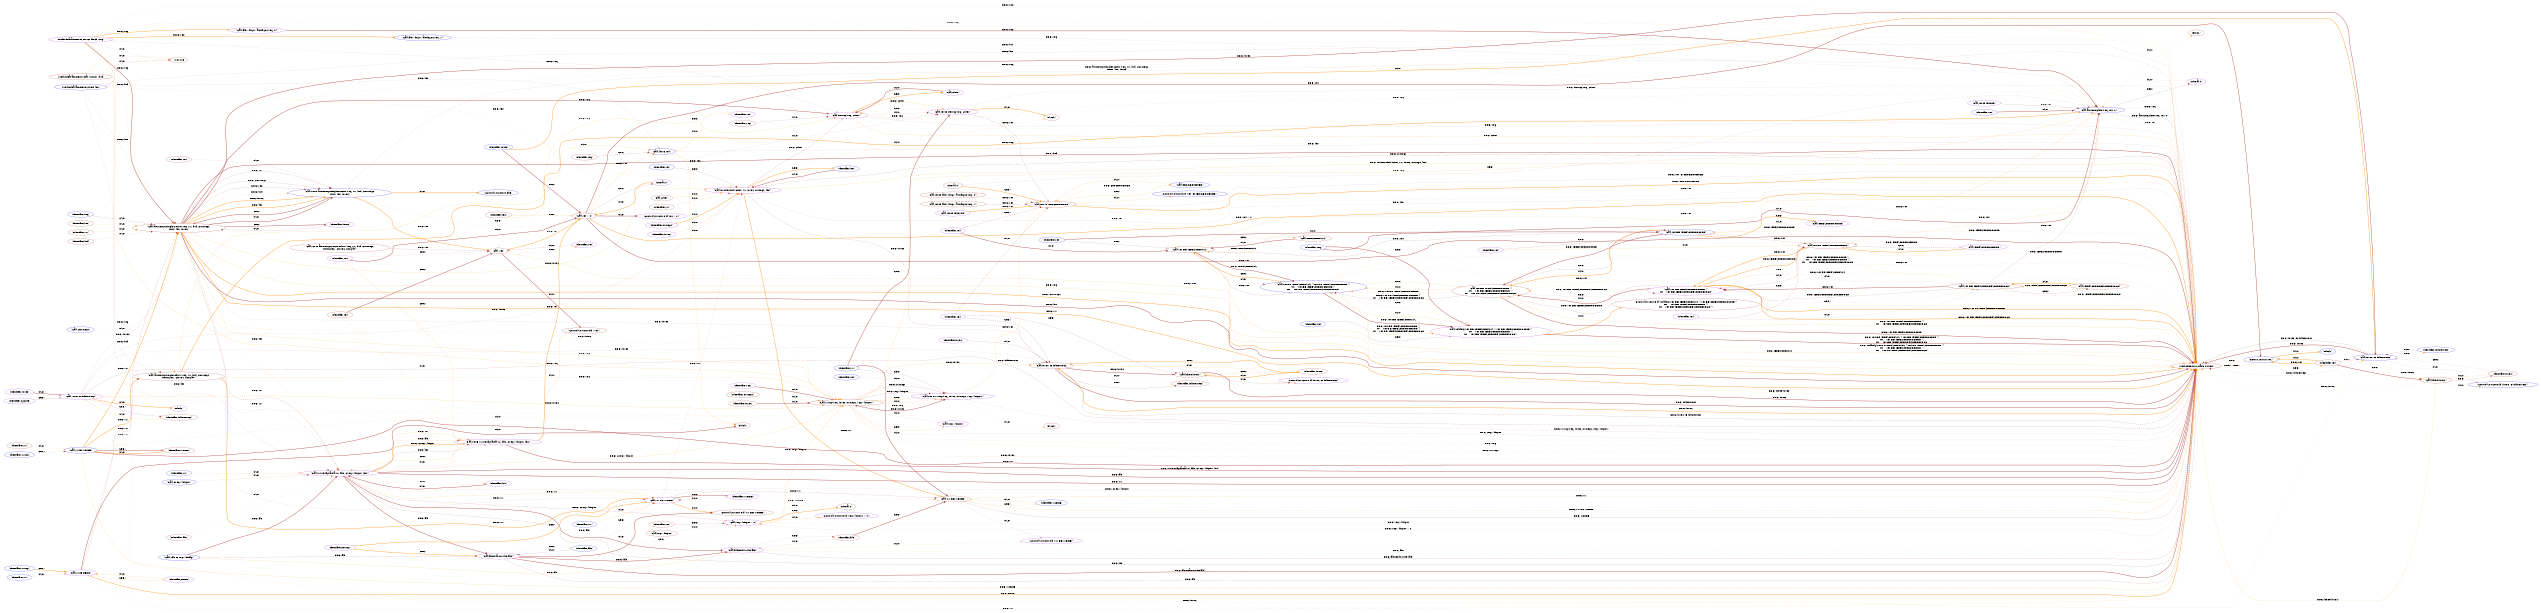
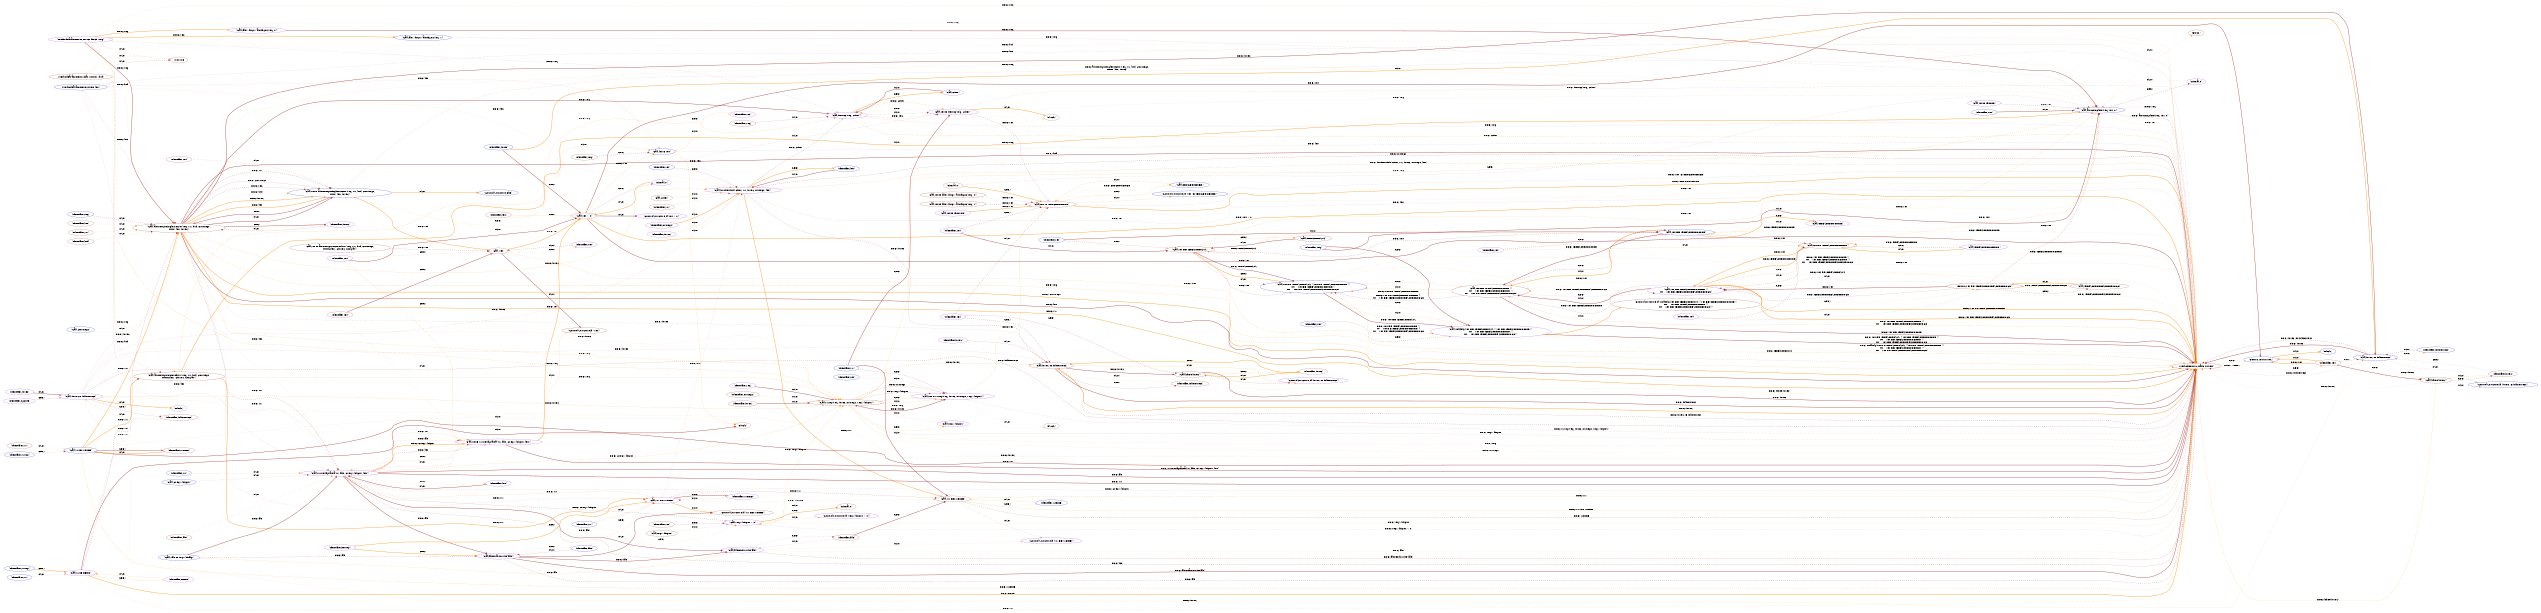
(1984, 286) -> (1984, 286)
(81, 396) -> (81, 396)
